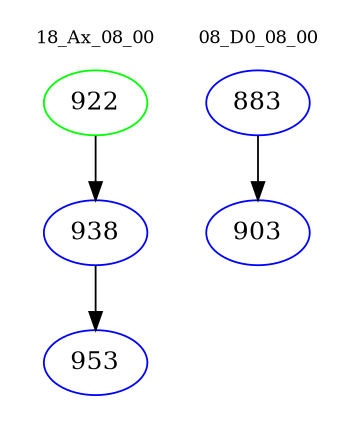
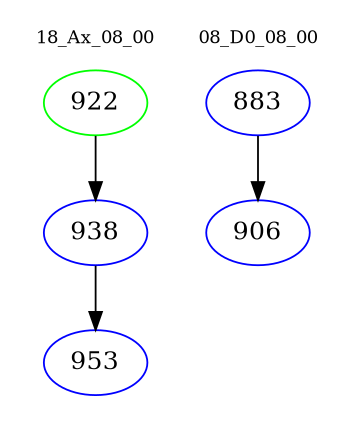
(258, 233) -> (258, 233)
